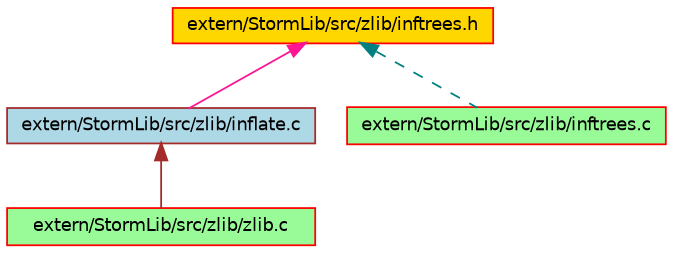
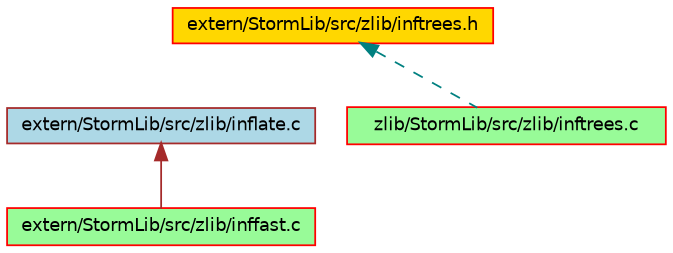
(239, 80) -> none
(506, 126) -> (506, 126)
(161, 227) -> (161, 227)
